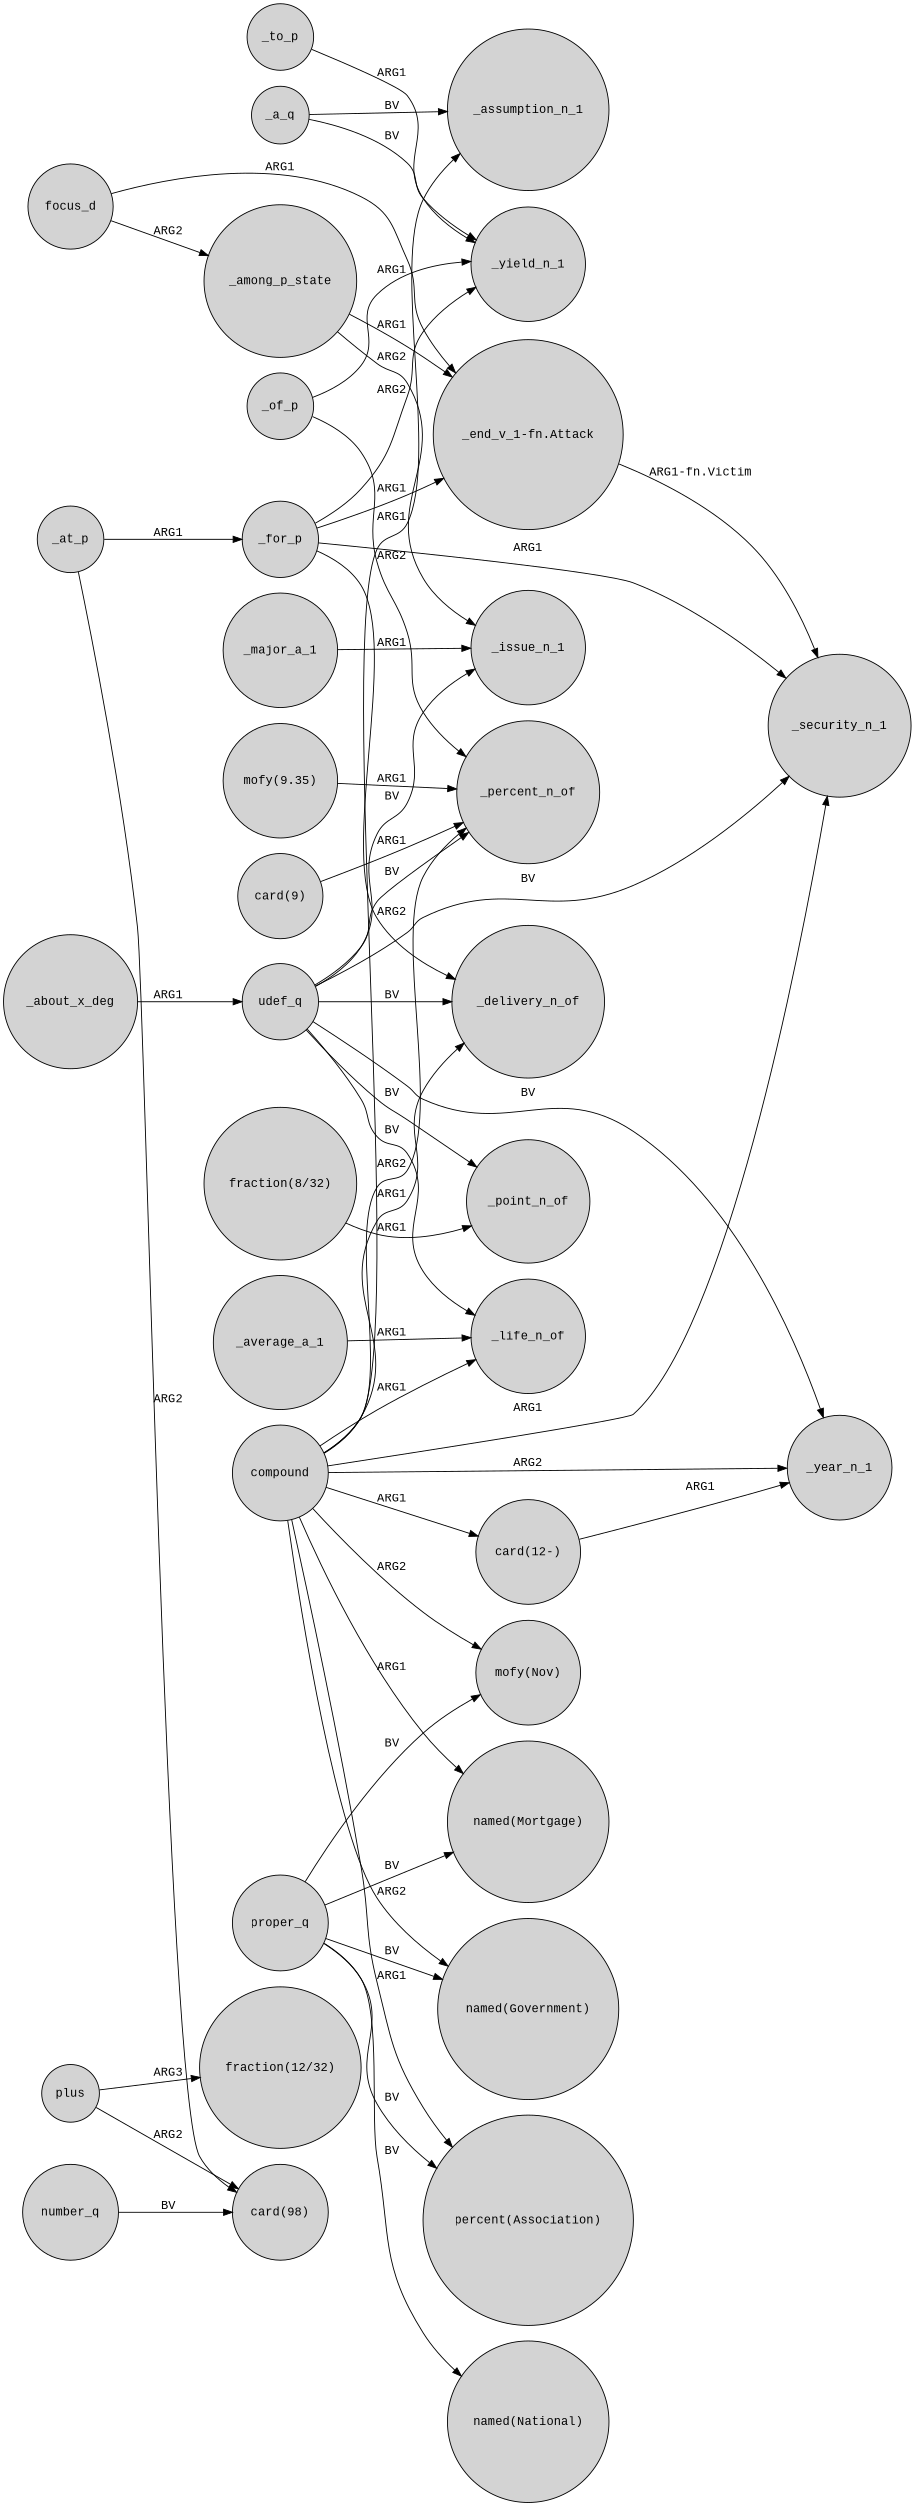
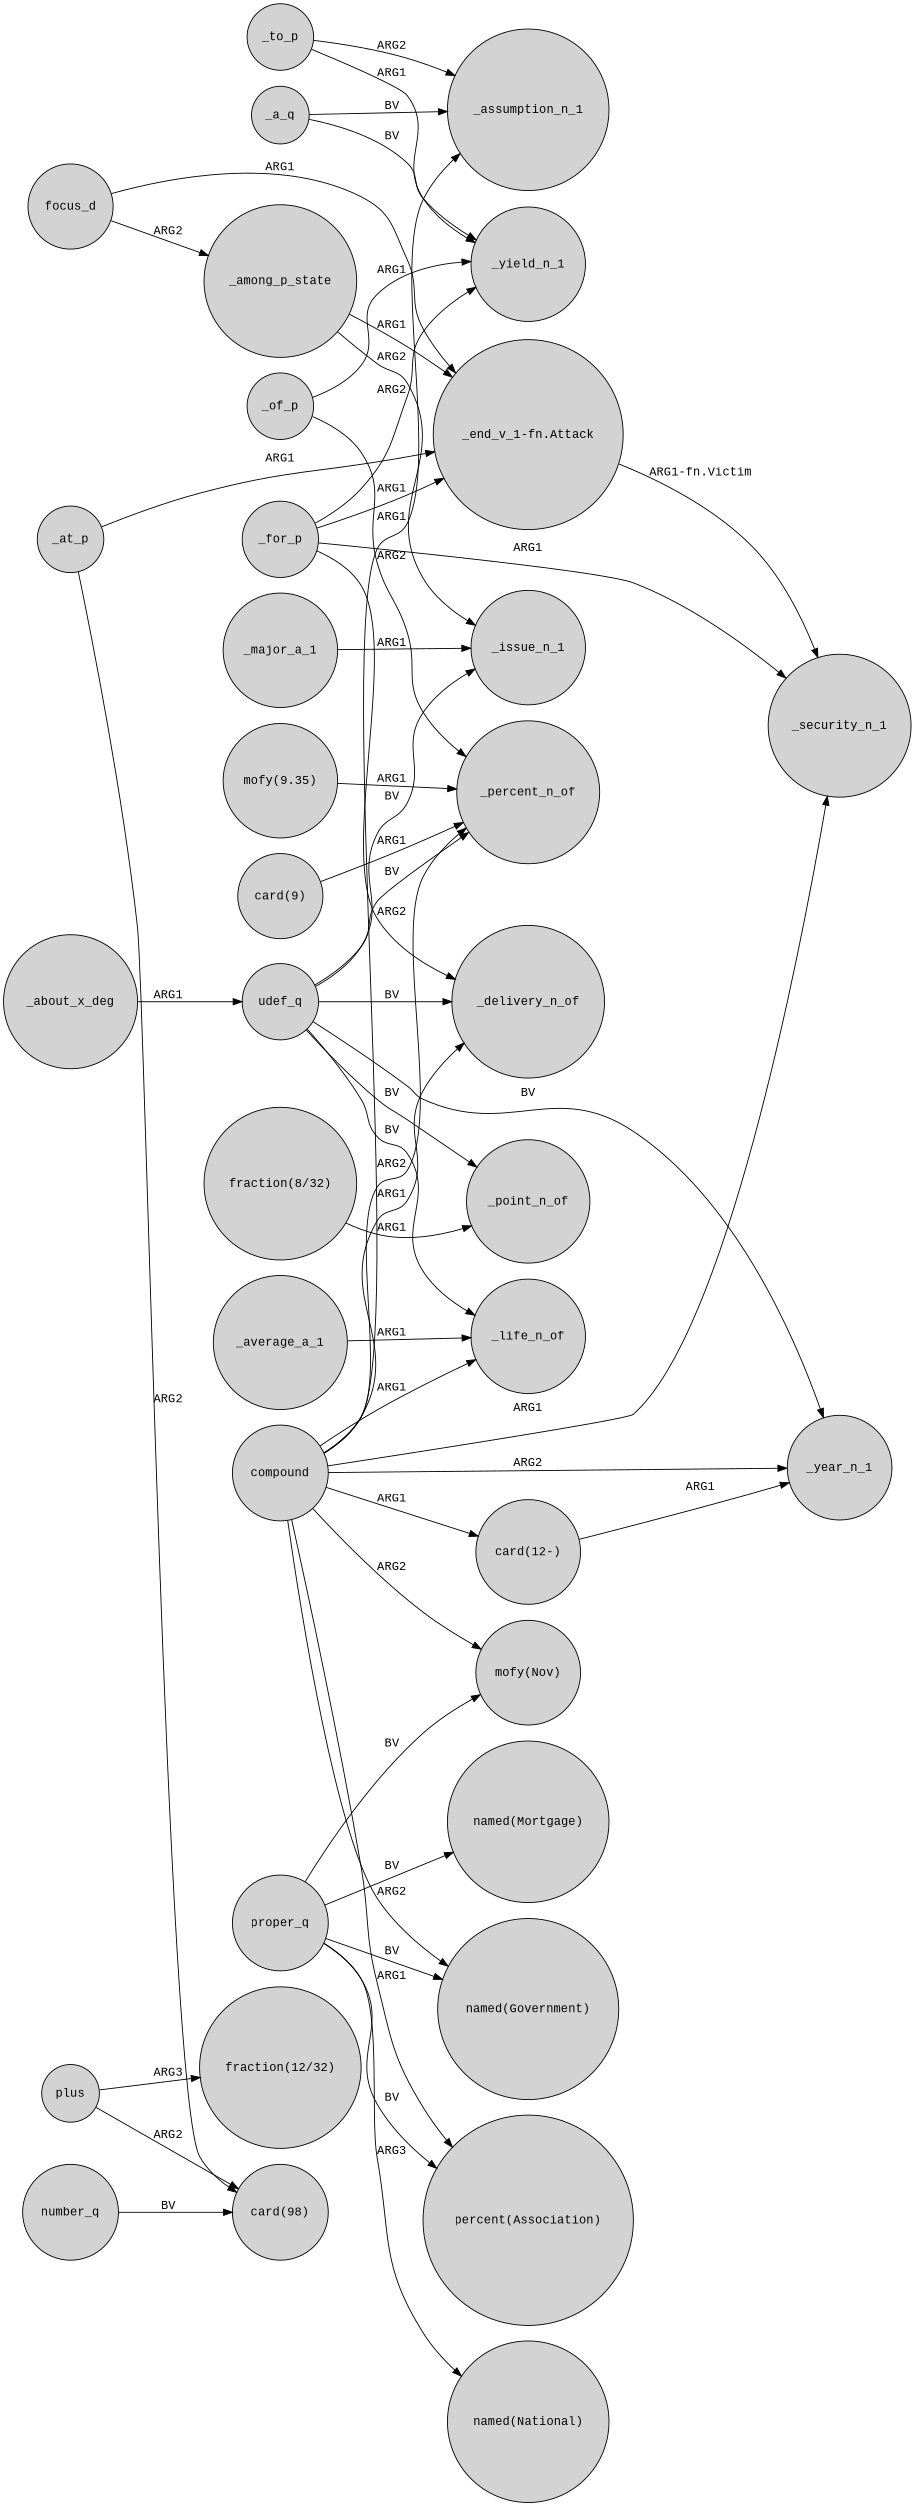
none -> (381, 52)
(169, 539) -> (261, 479)
(555, 901) -> none
(366, 1650) -> none
(392, 2151) -> (392, 2151)
